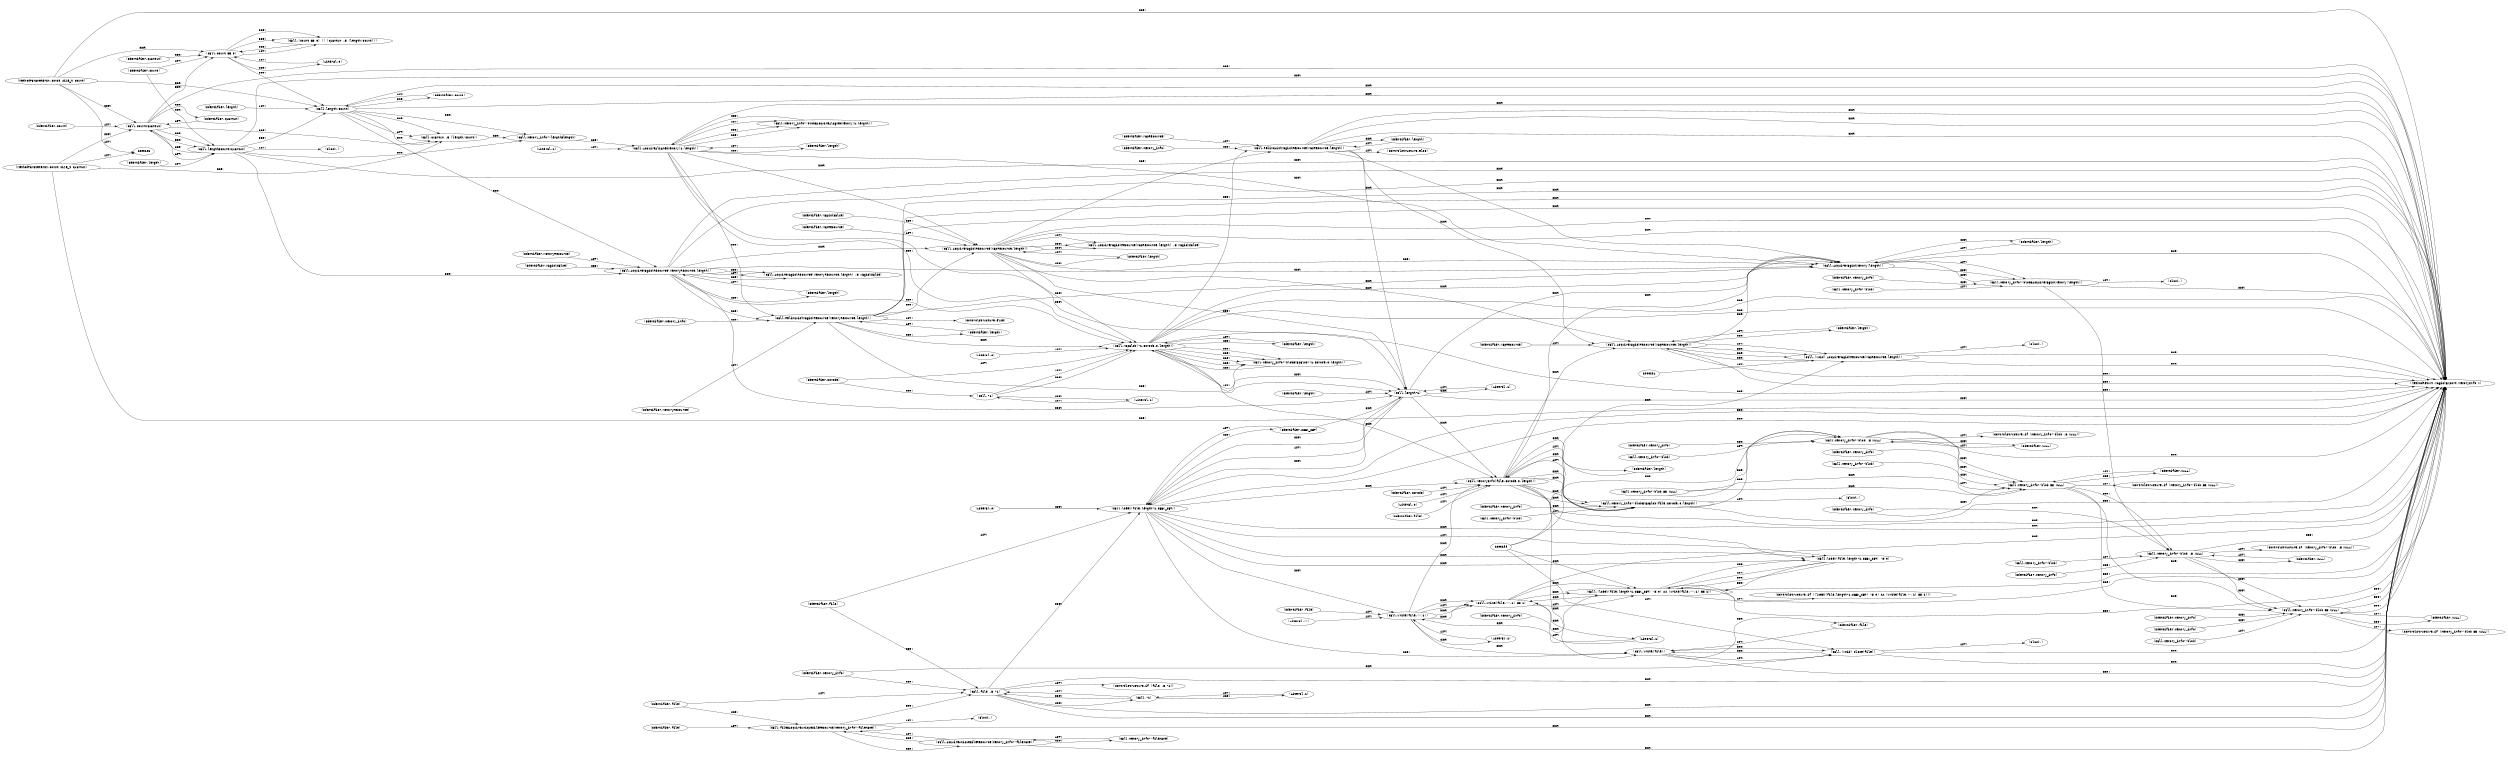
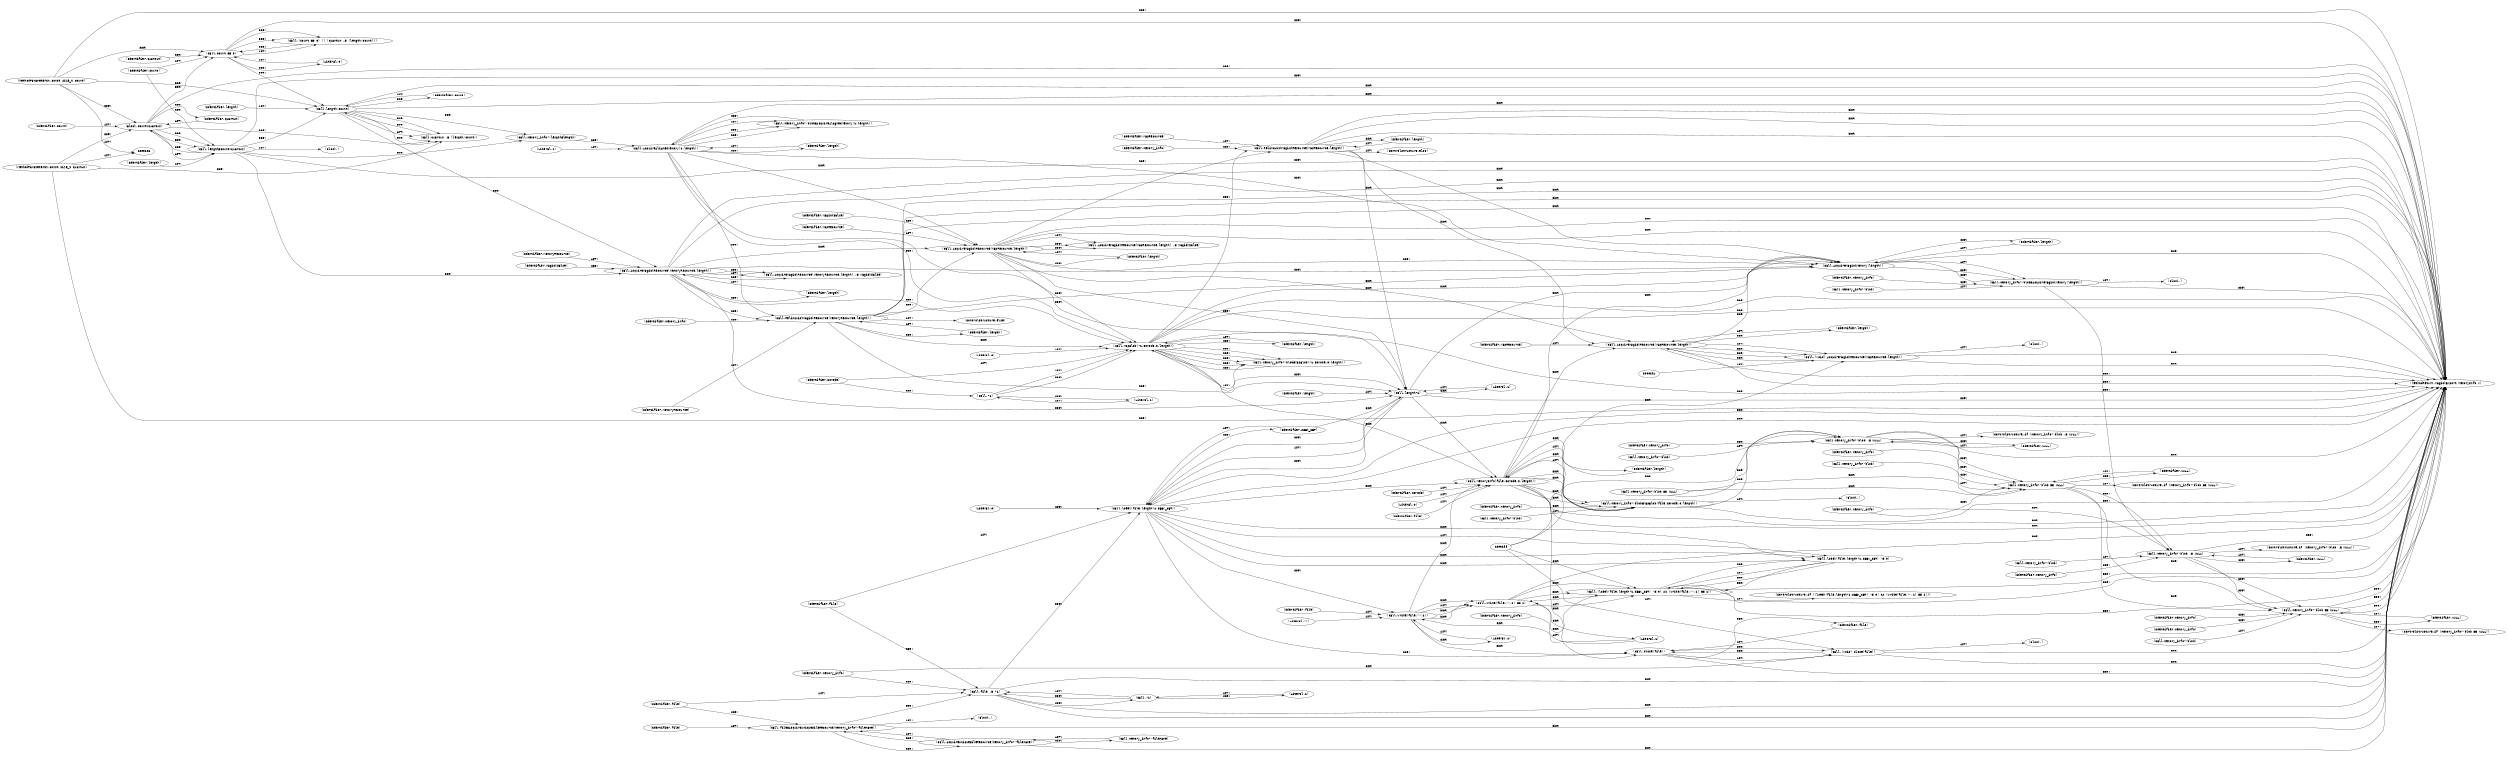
none -> (1469, 22)
(144, 126) -> (144, 126)
(496, 138) -> (389, 124)
(1649, 652) -> (1649, 652)
(1144, 686) -> none
